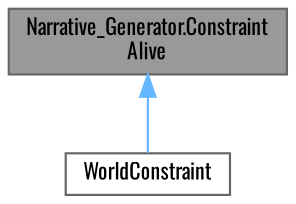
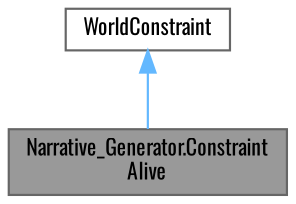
(148, 125) -> (148, 101)
